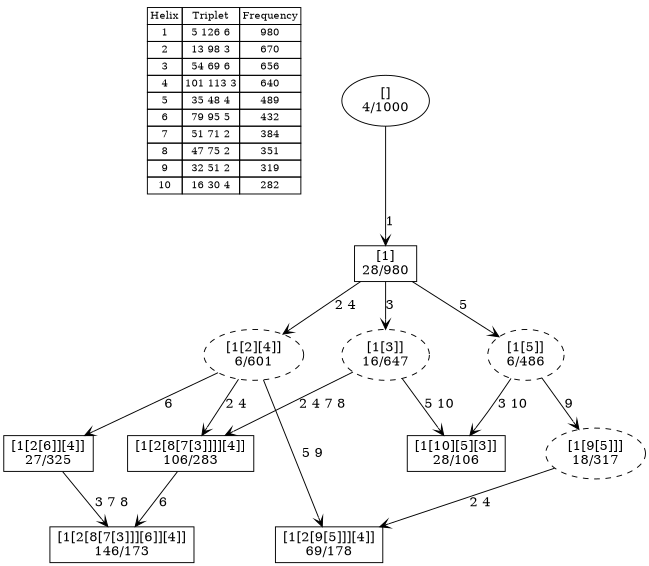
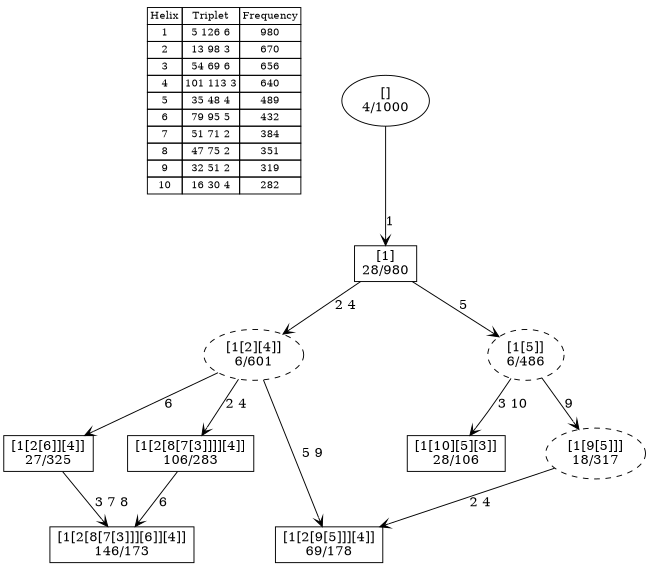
(386, 355) -> none
